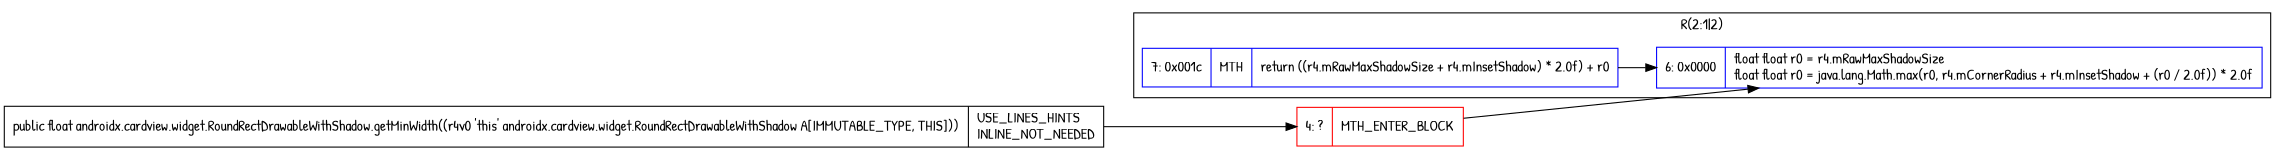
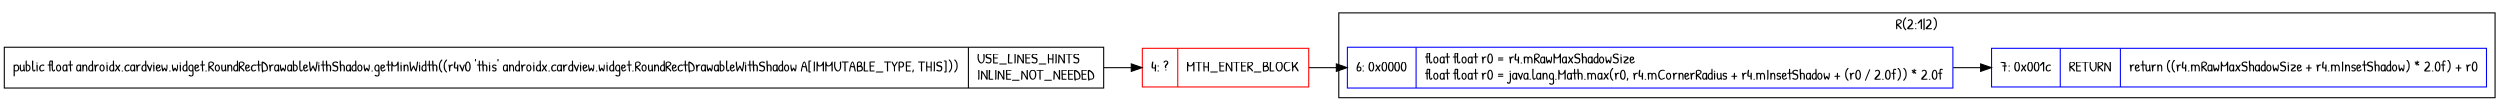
(1231, 67) -> (2090, 67)
(1632, 68) -> (1967, 68)
